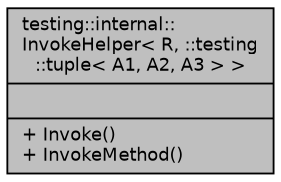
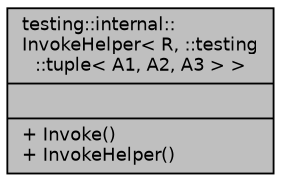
(103, 155) -> (99, 155)
